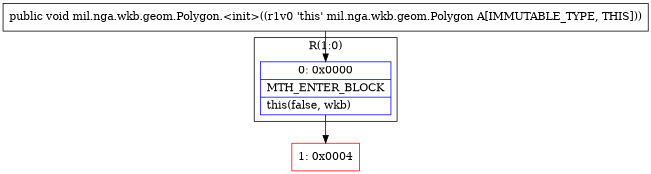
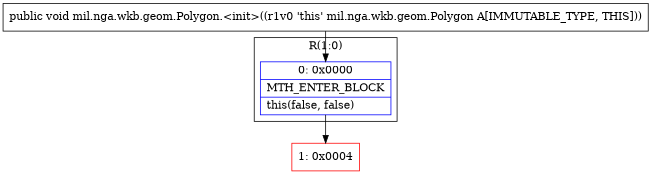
(309, 106) -> (311, 106)
